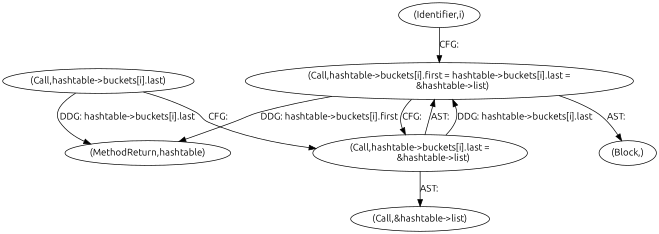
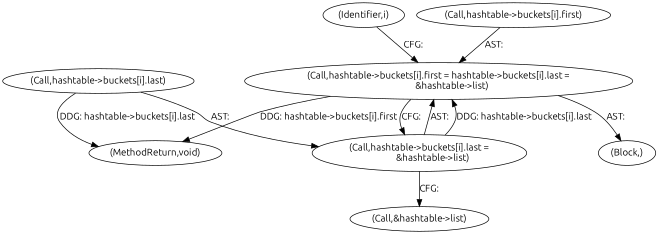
none -> (514, 15)
(219, 117) -> (222, 117)
(148, 153) -> (155, 153)
(431, 189) -> (430, 189)
